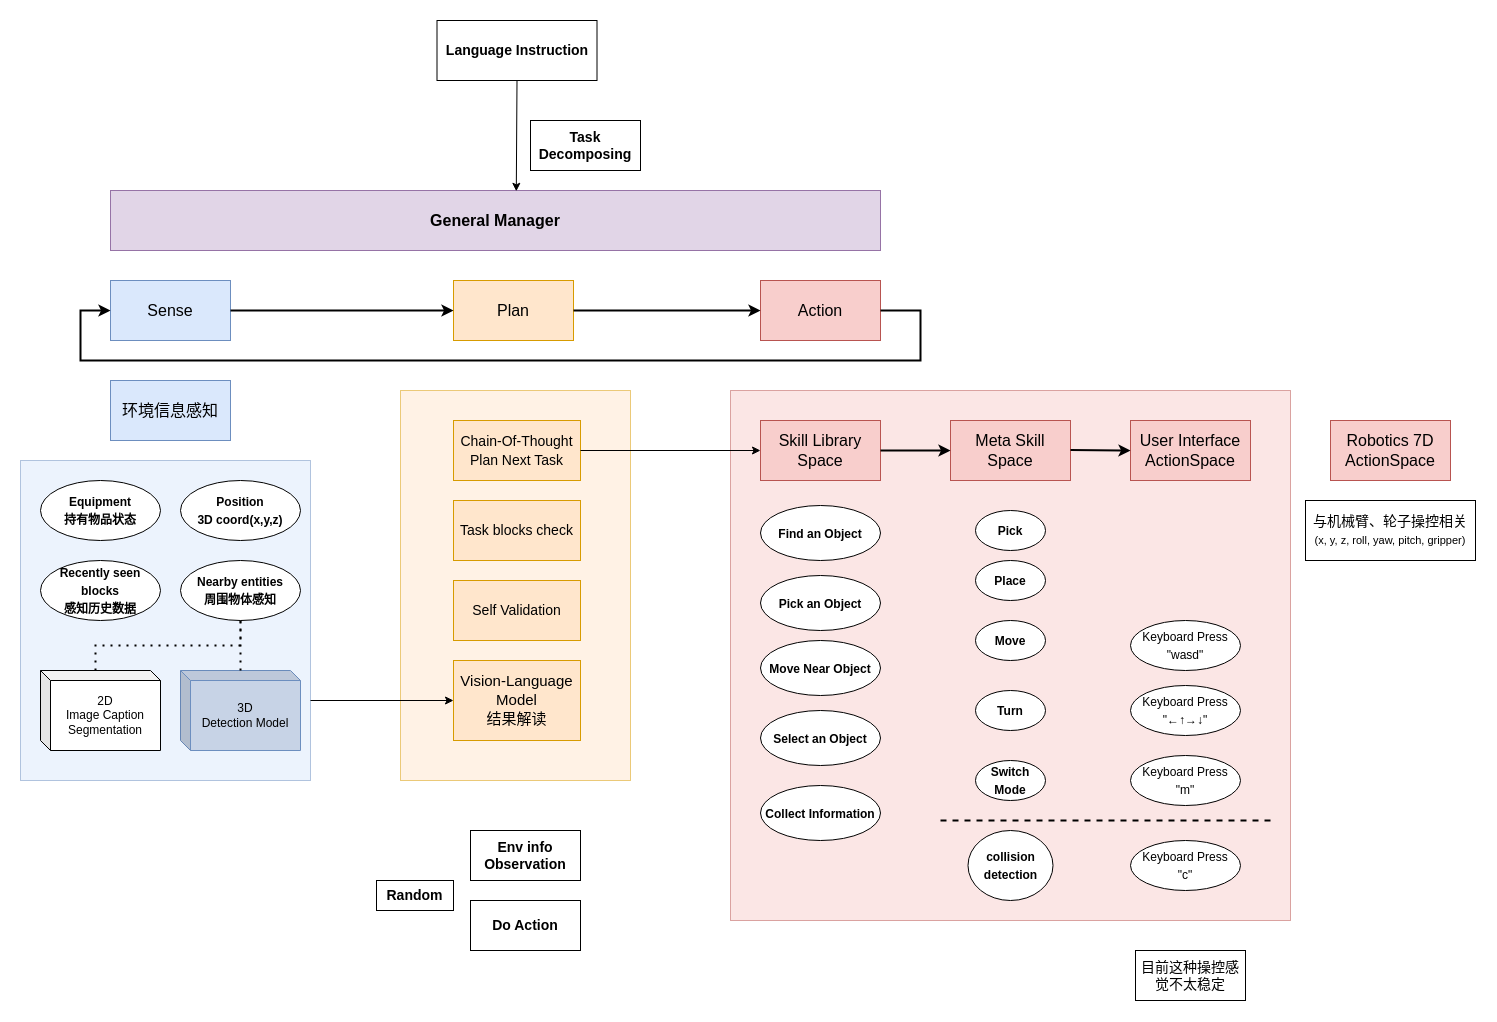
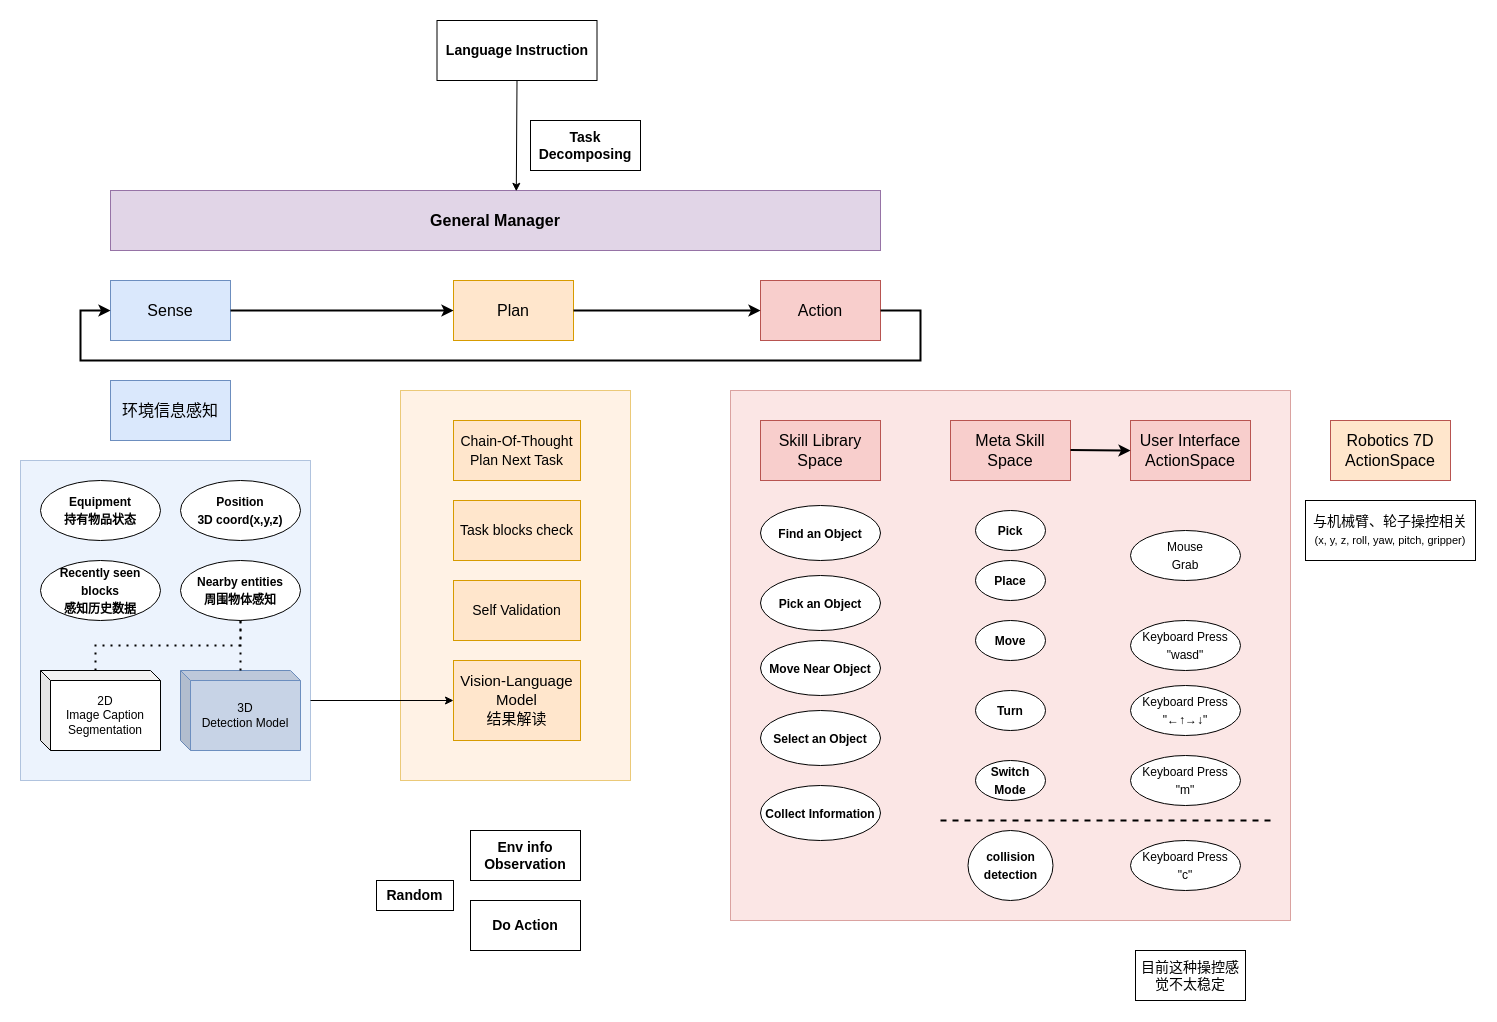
(667, 451) -> none
(911, 451) -> none
(1391, 451) -> (1391, 451)
none -> (1186, 556)
